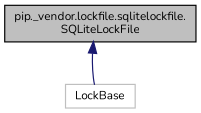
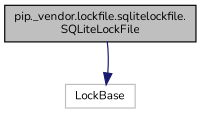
(93, 69) -> (108, 57)
